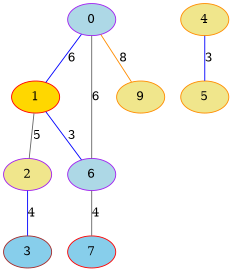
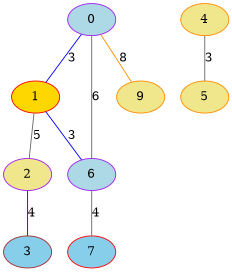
(72, 58) -> (72, 58)
(205, 58) -> (205, 58)
